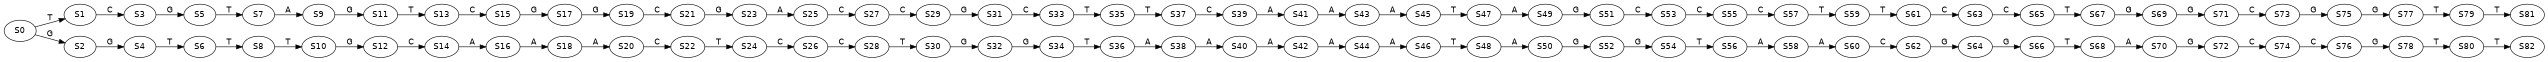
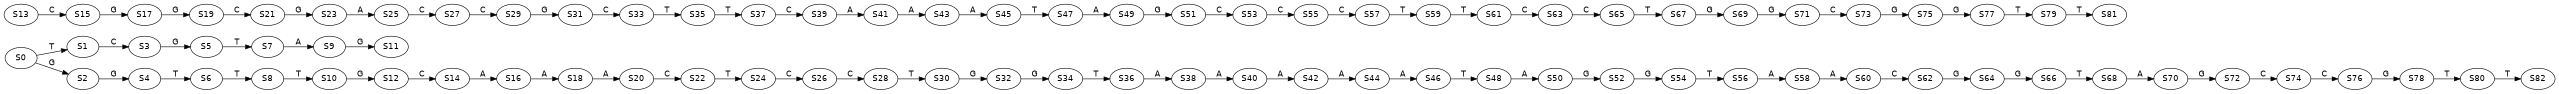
(408, 15) -> none
